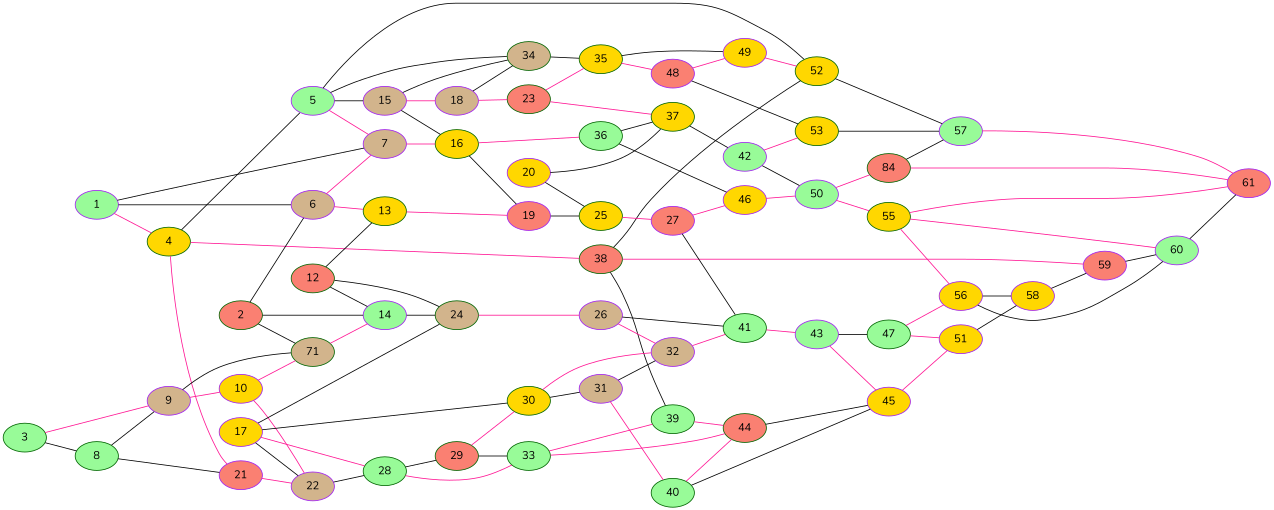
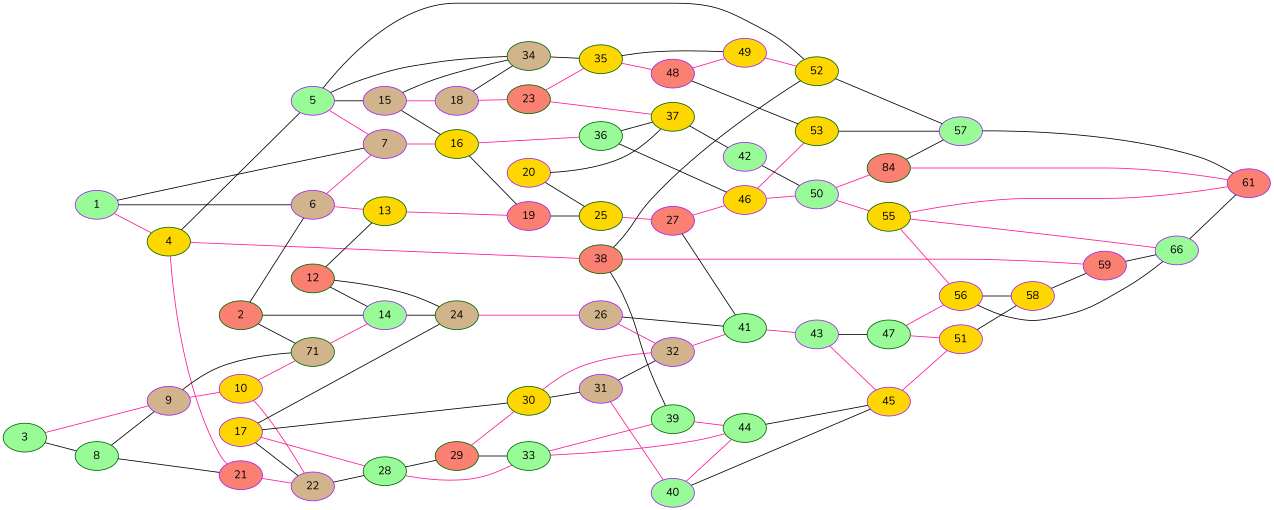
(1110, 139) -> (1110, 139)
(781, 144) -> (781, 166)
(1177, 250) -> (1177, 250)
(745, 428) -> (745, 428)
(673, 493) -> (673, 493)
